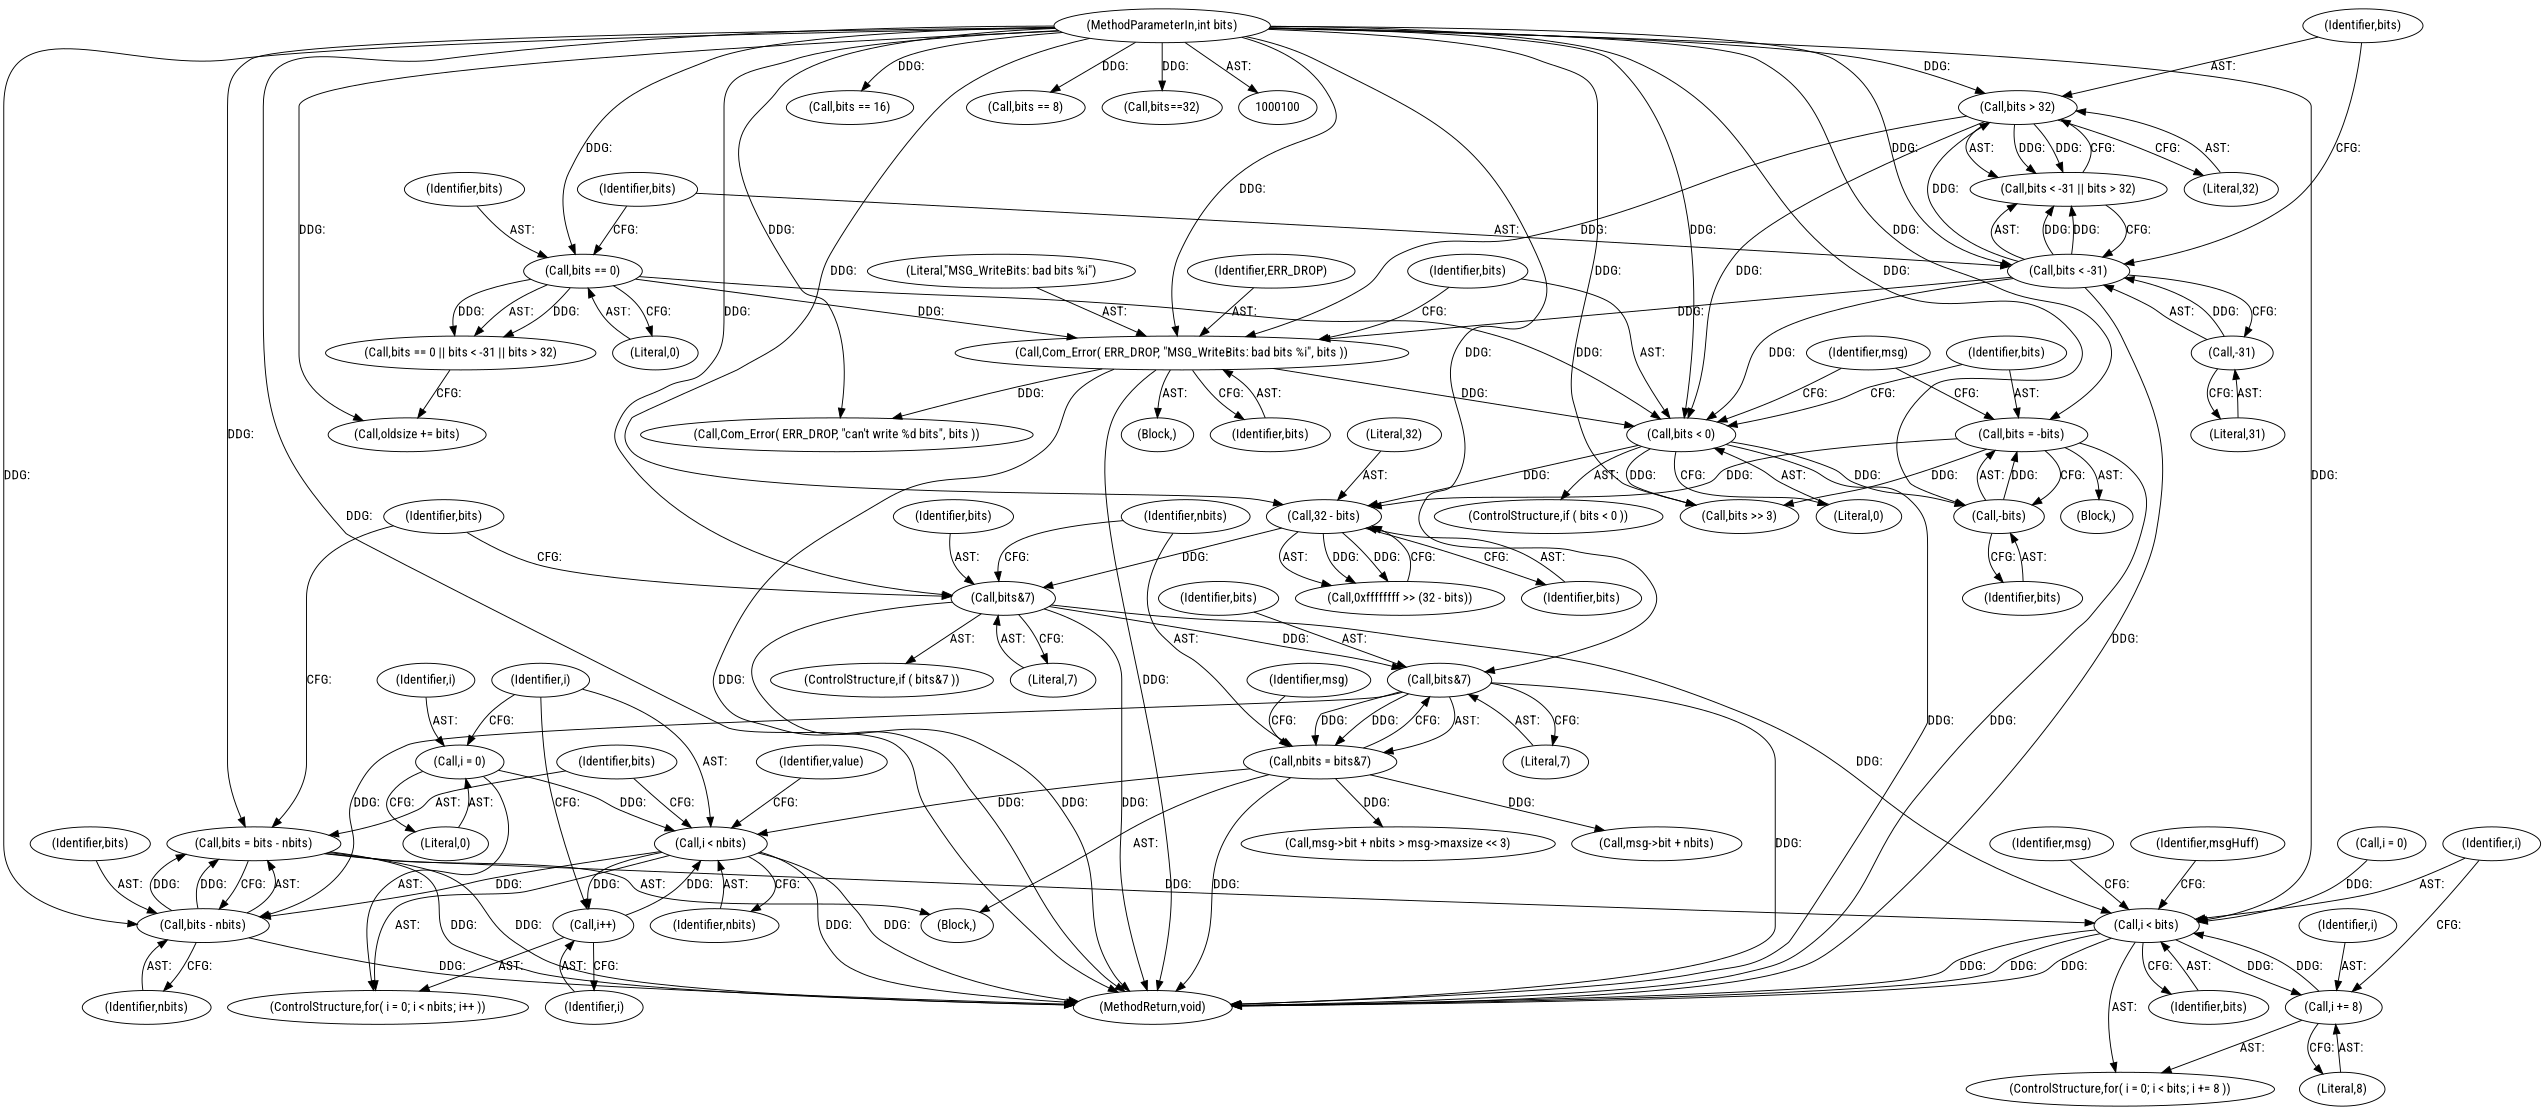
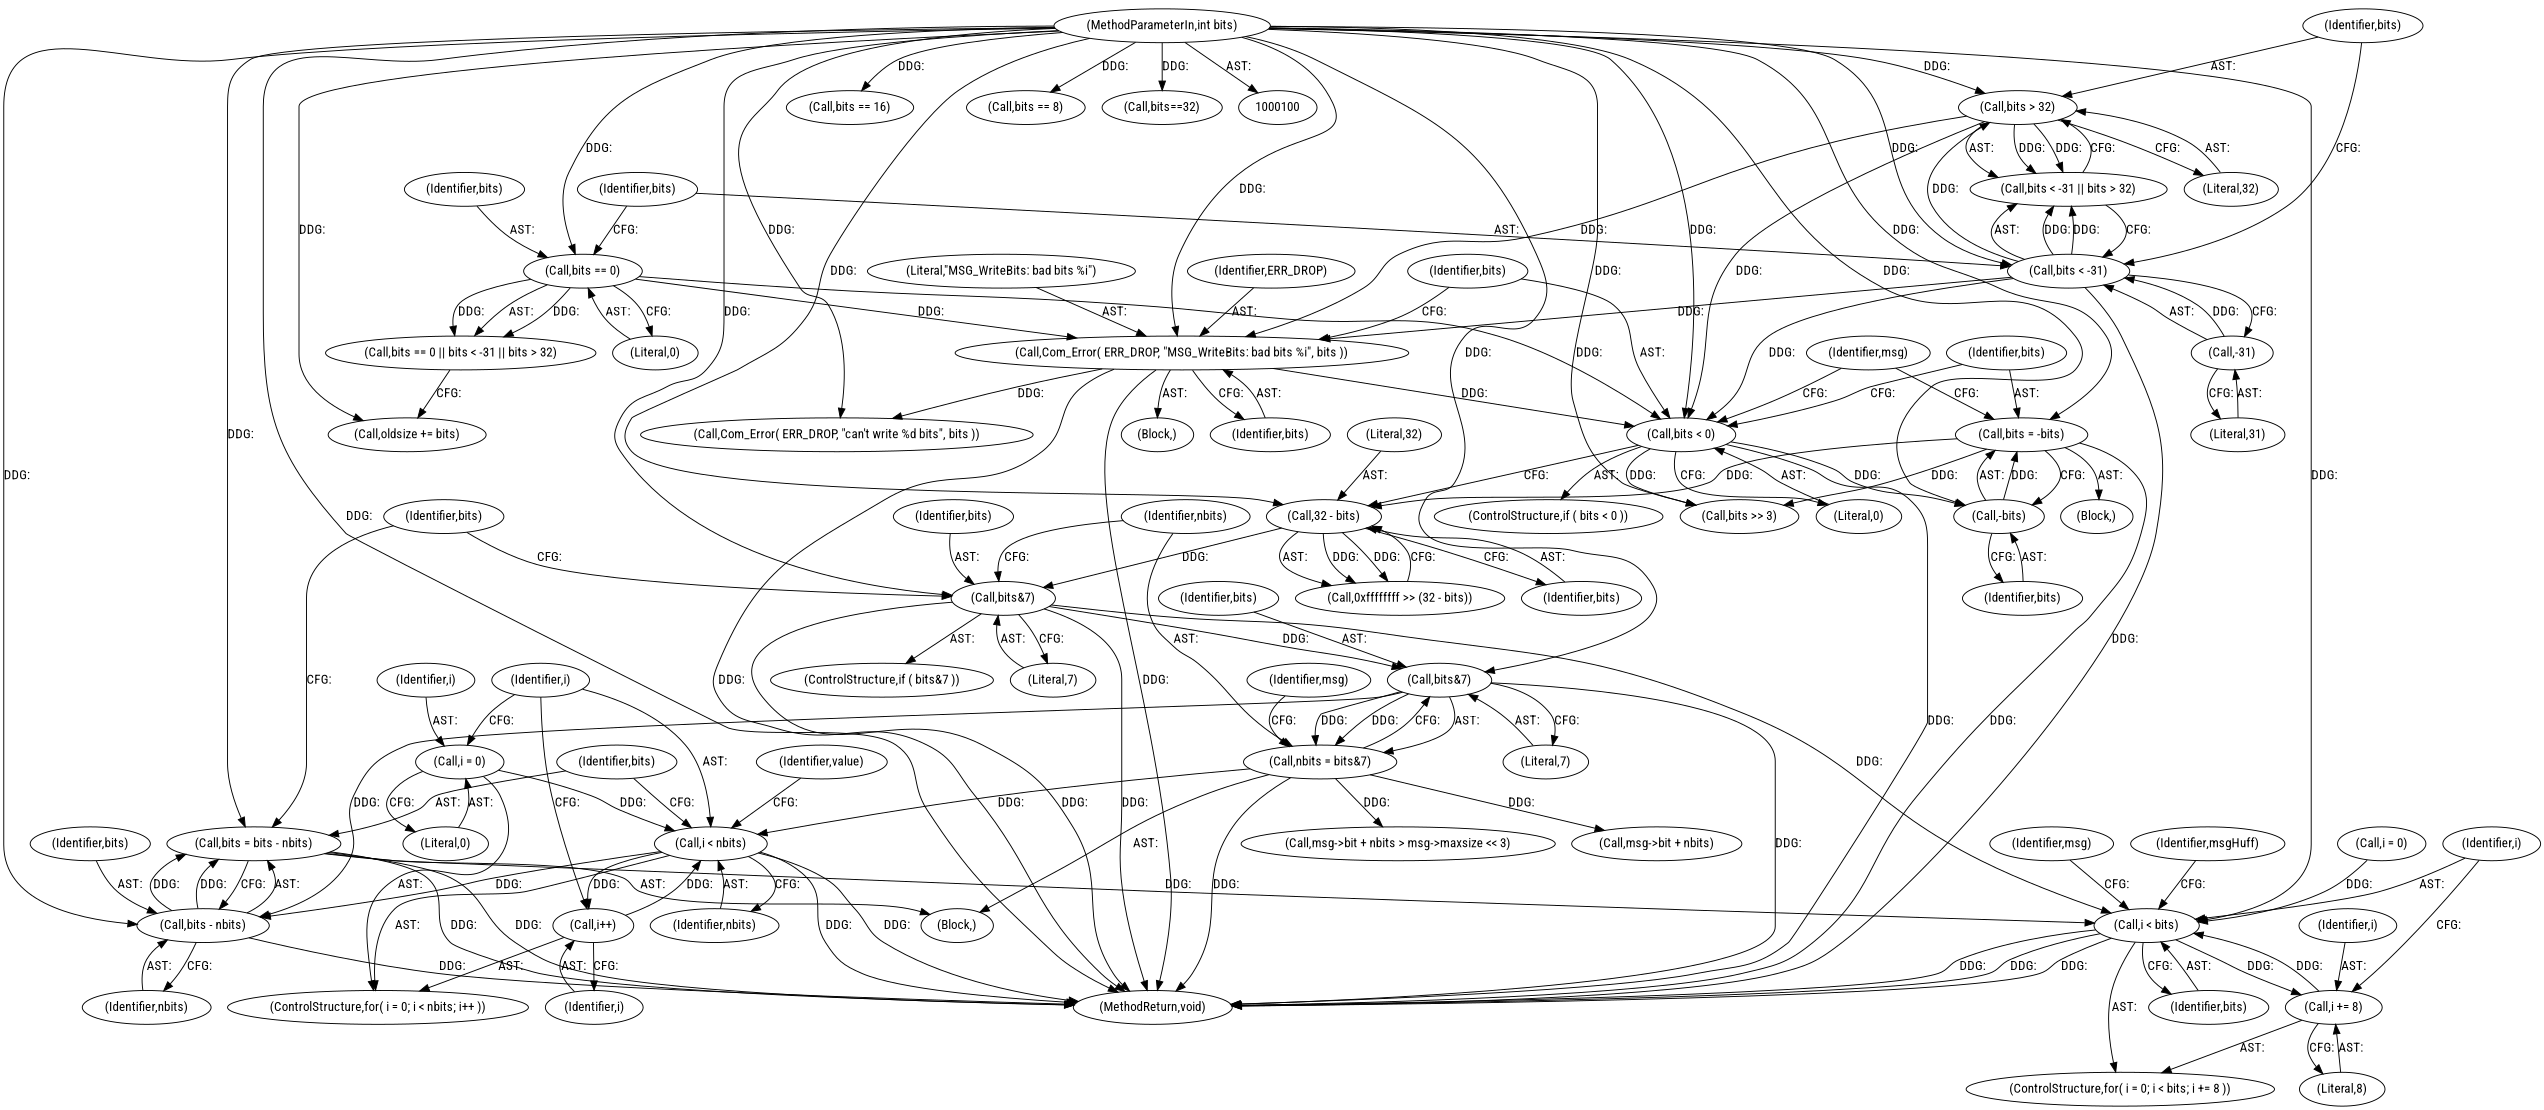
(1538, 476) -> (1538, 476)
